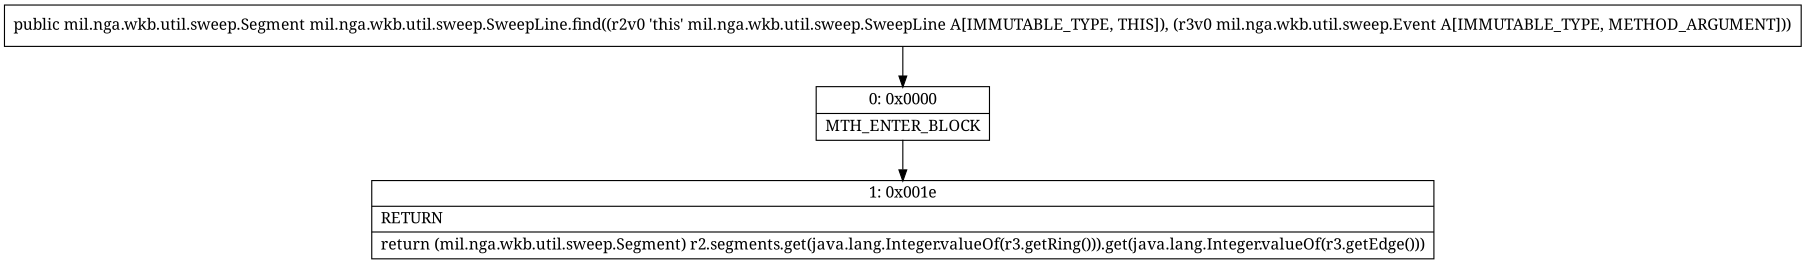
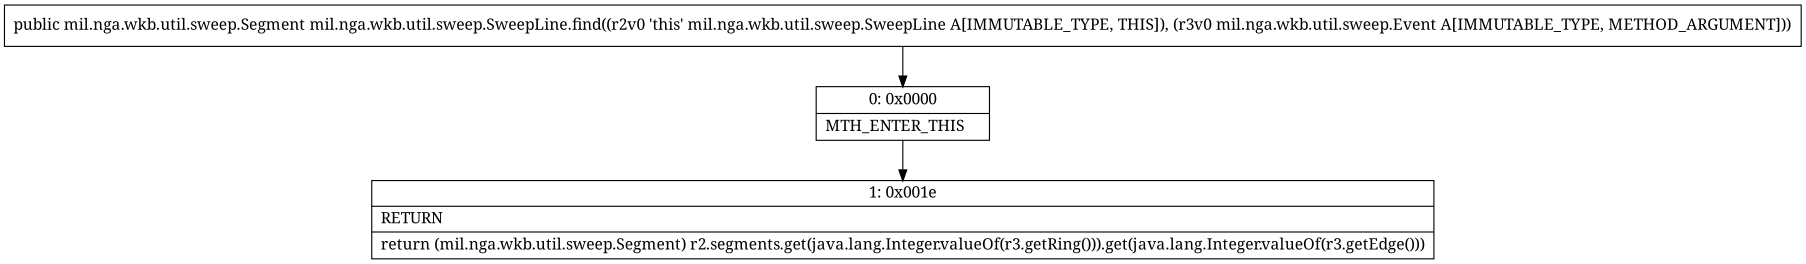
(903, 126) -> (895, 126)
